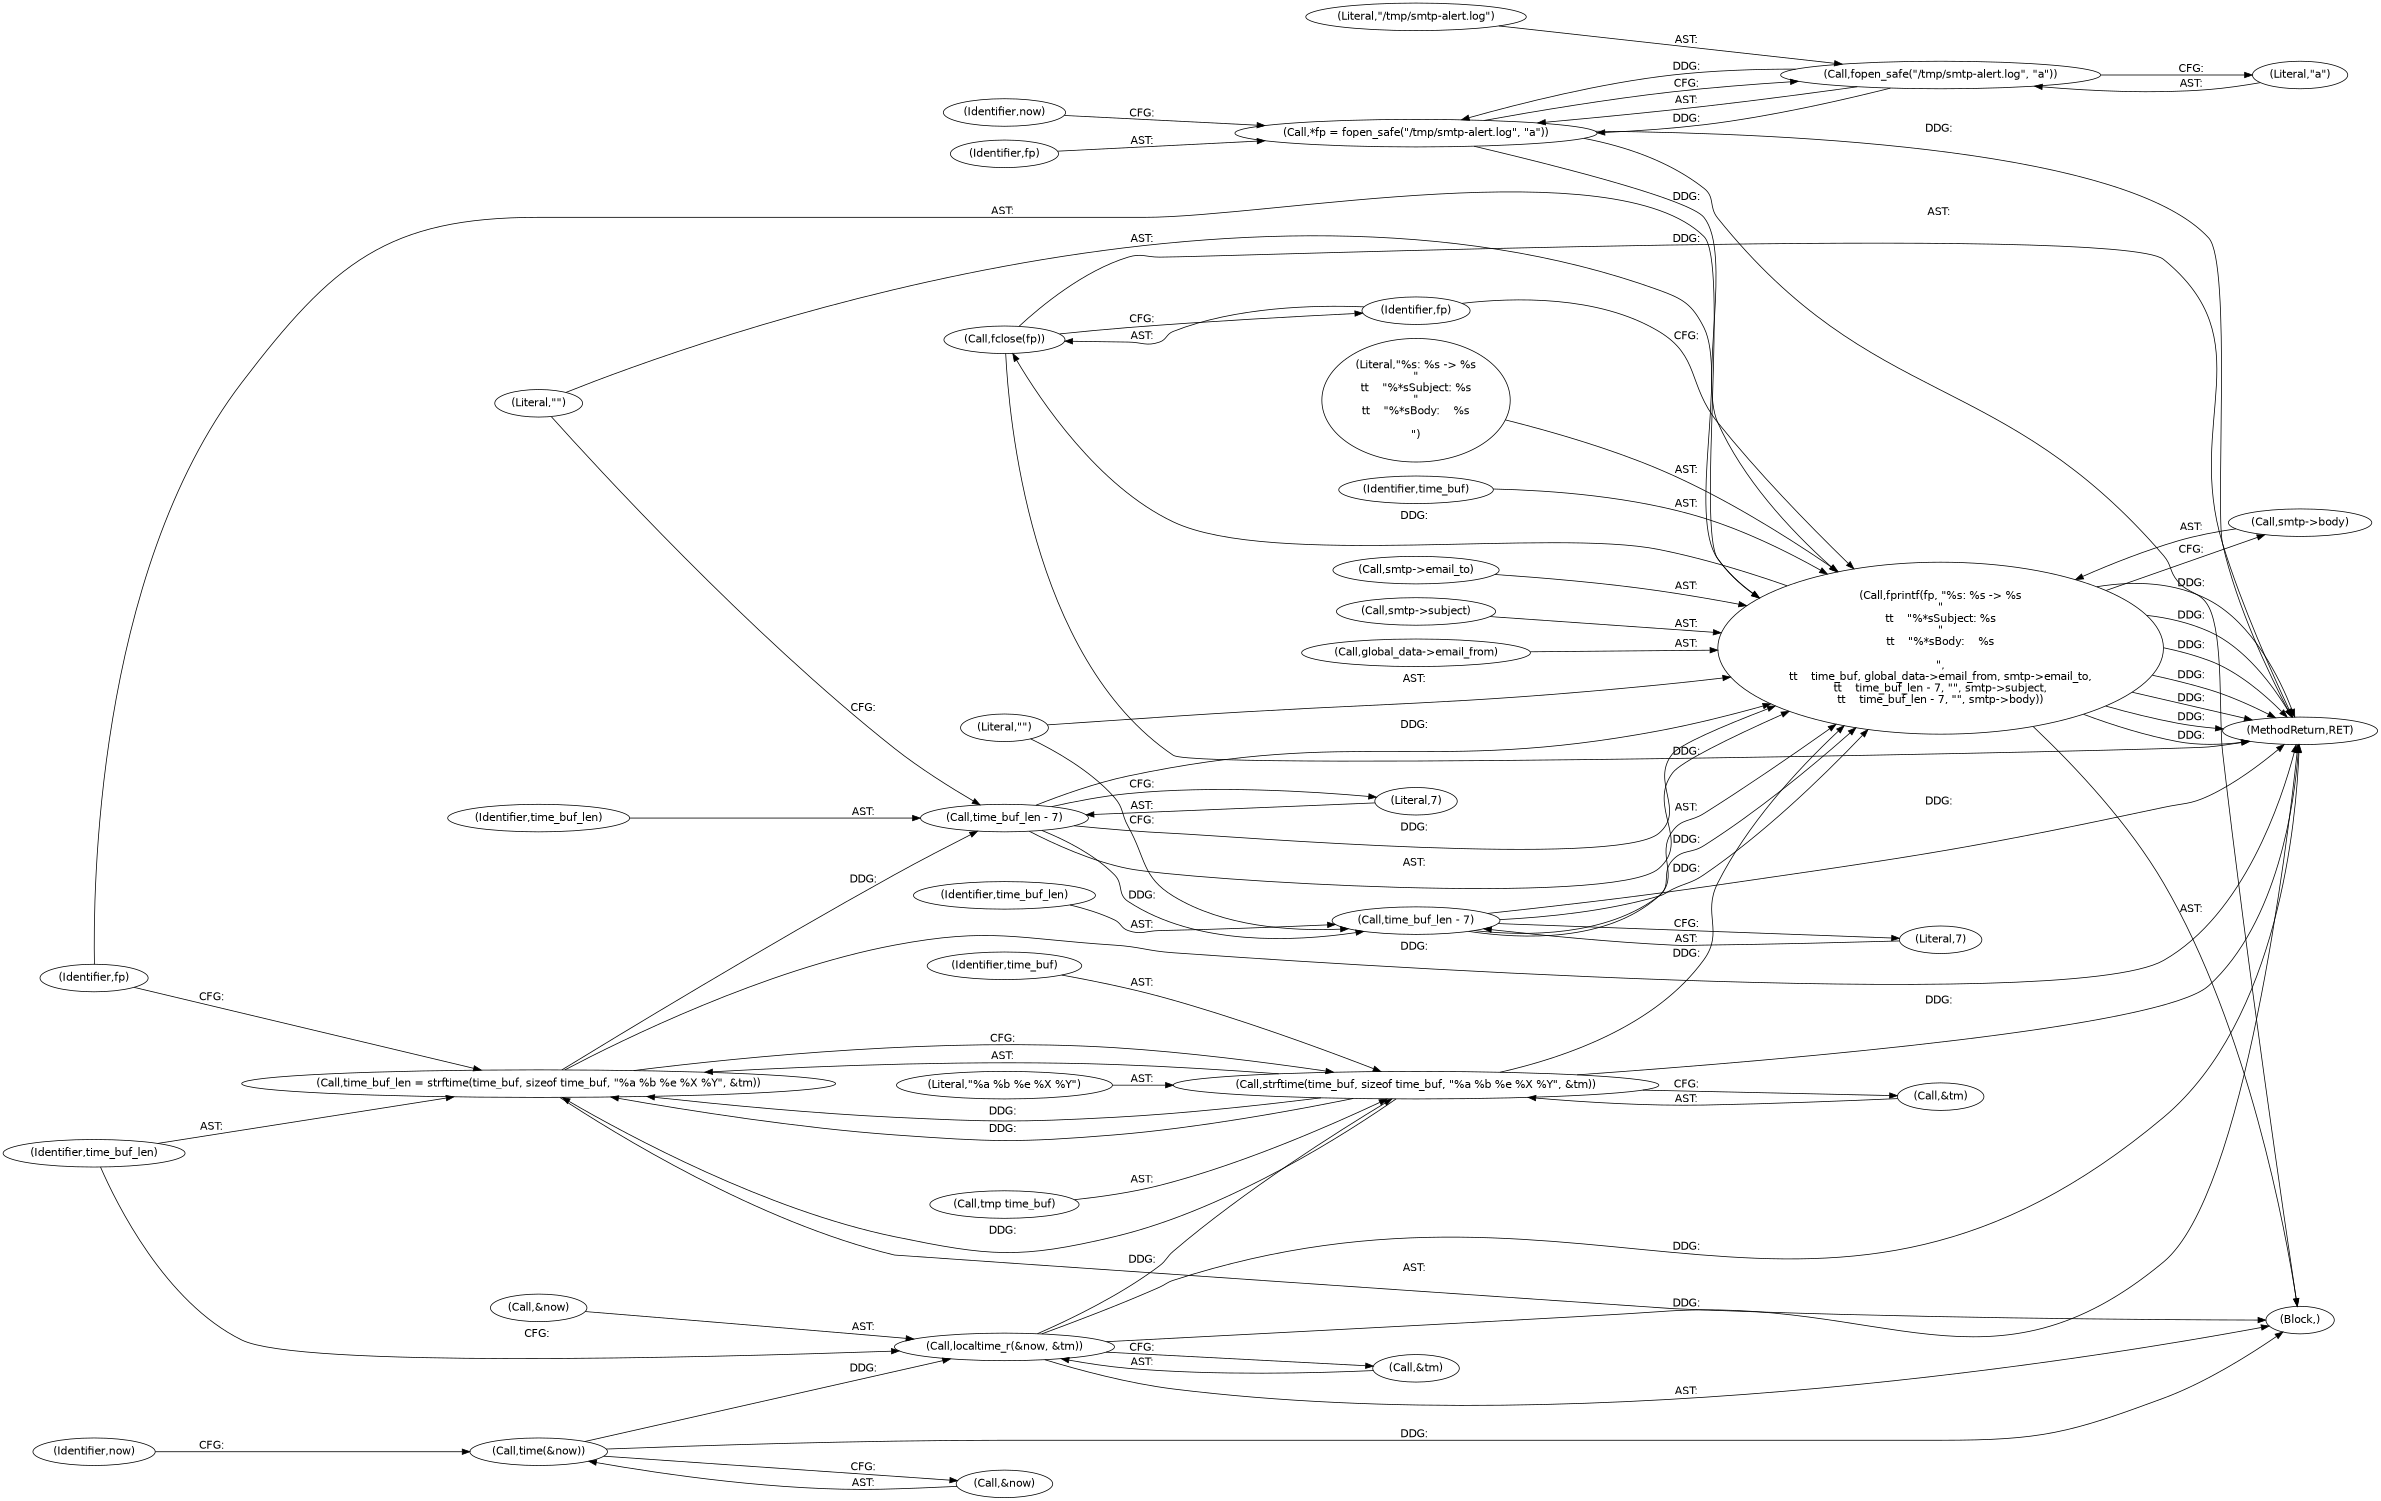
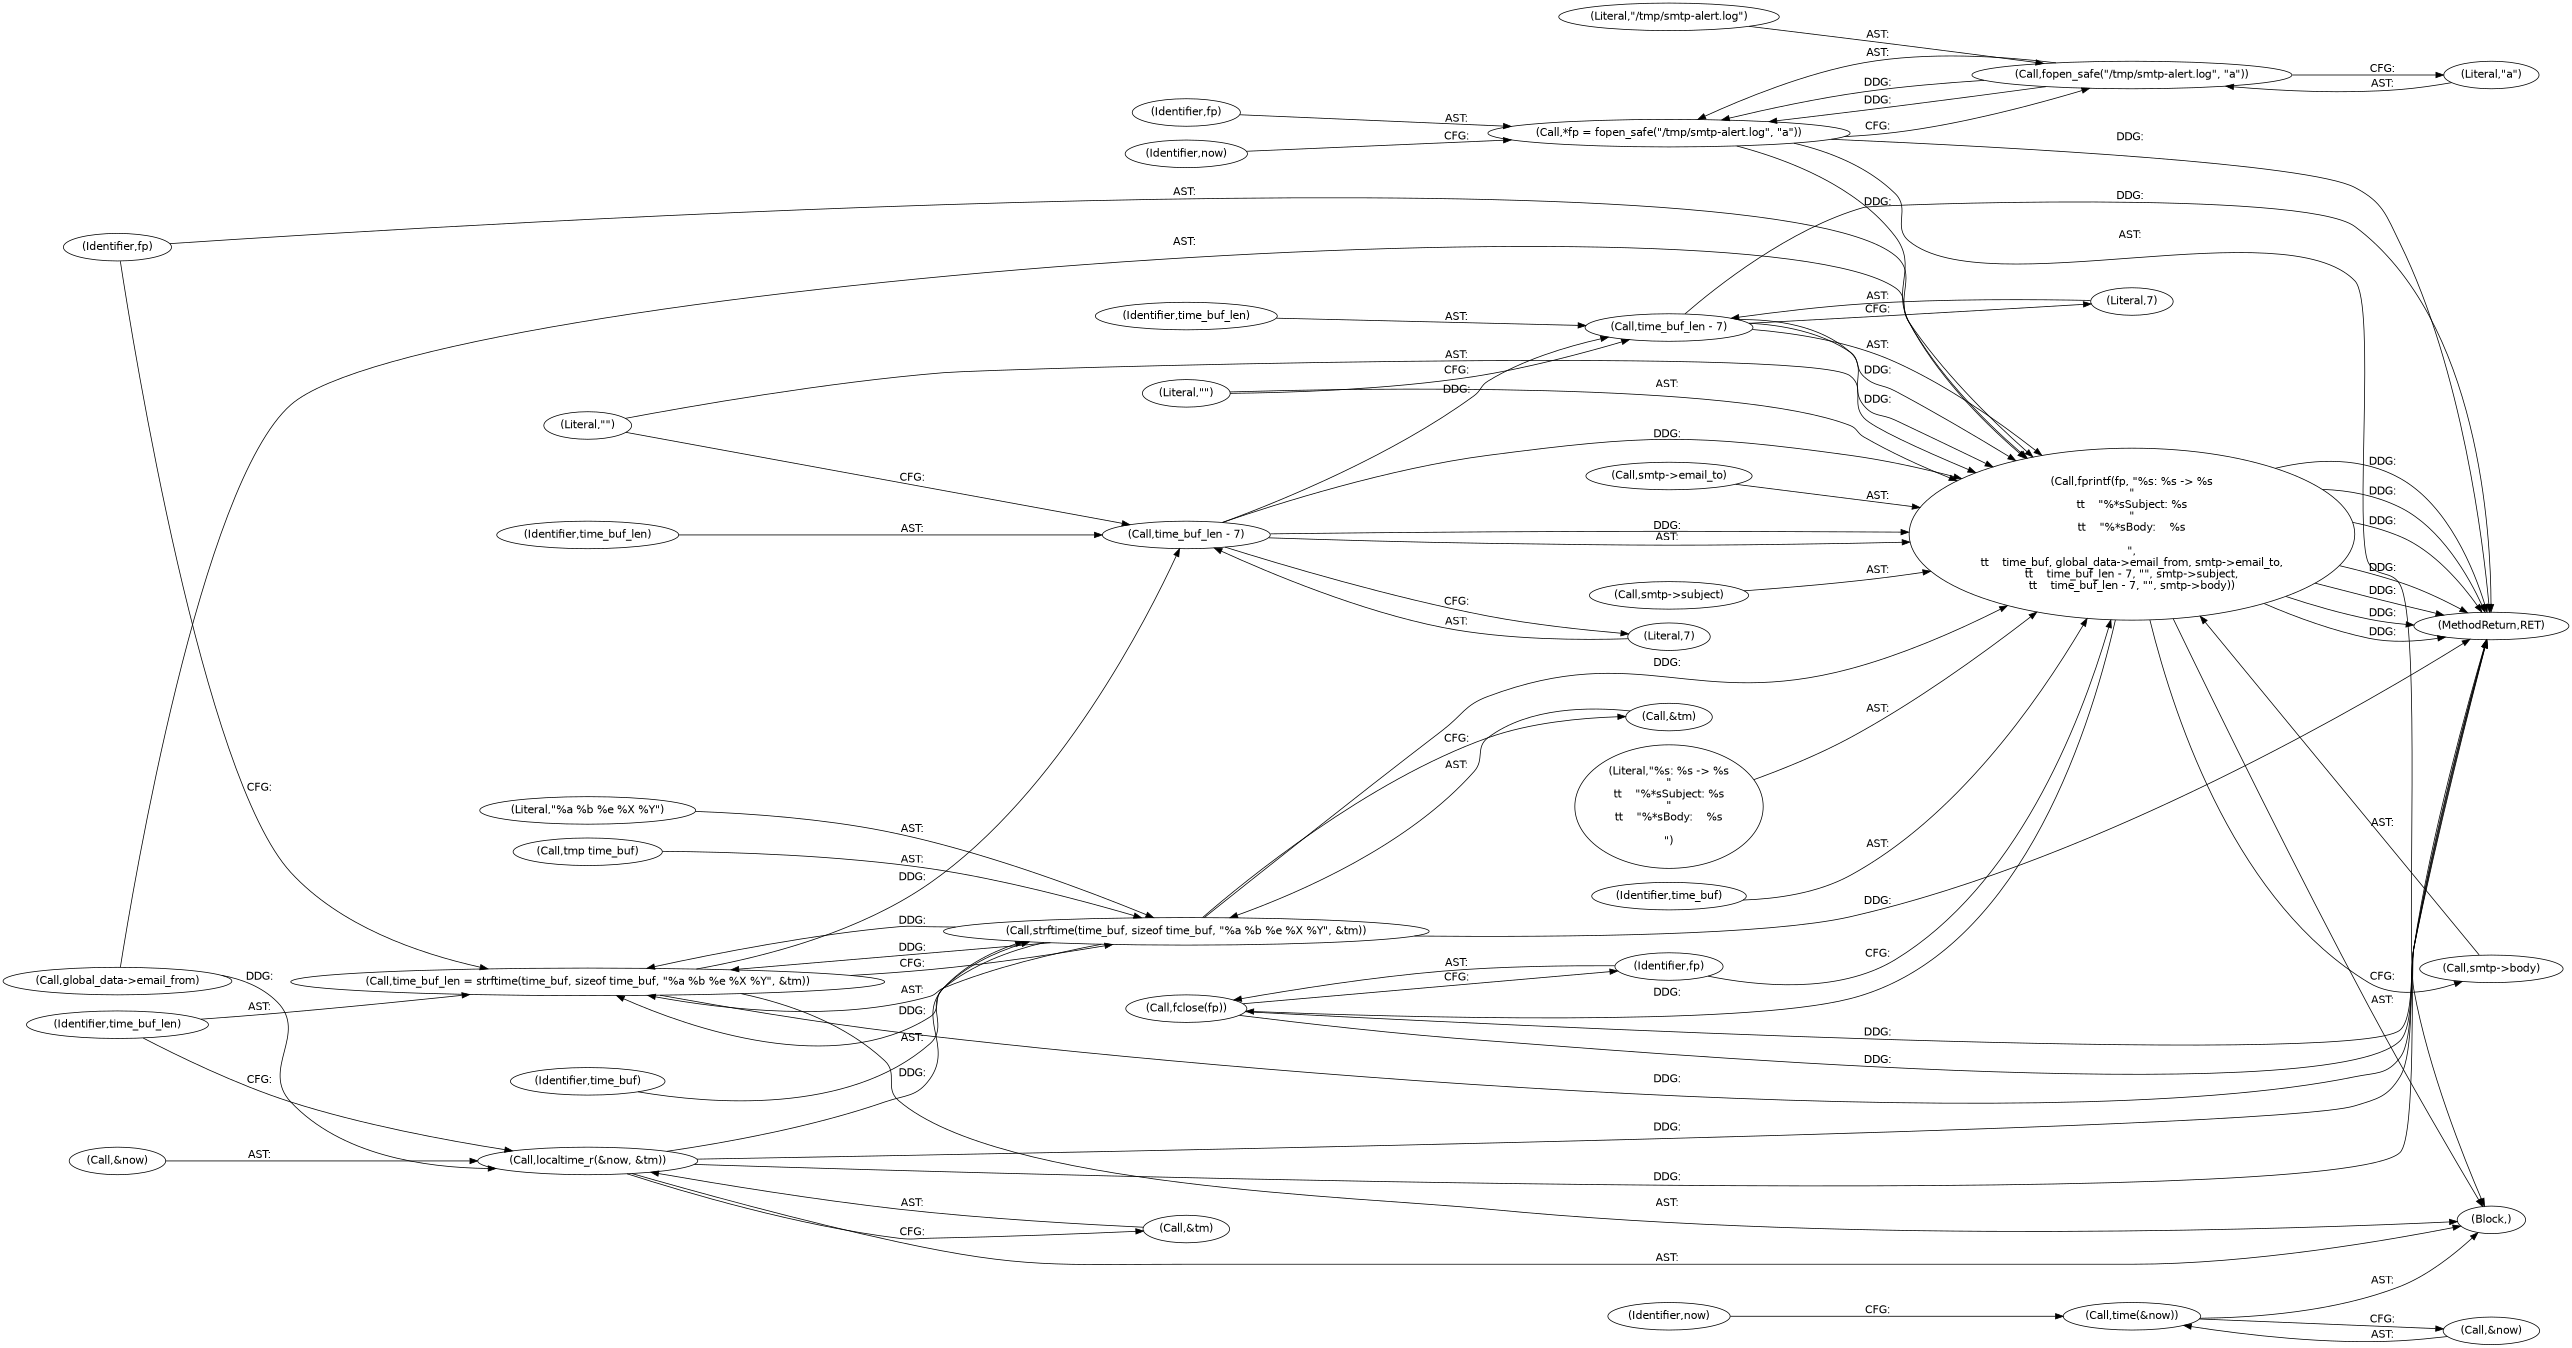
(764, 1401) -> (307, 1117)
(1416, 1435) -> (2384, 1281)
